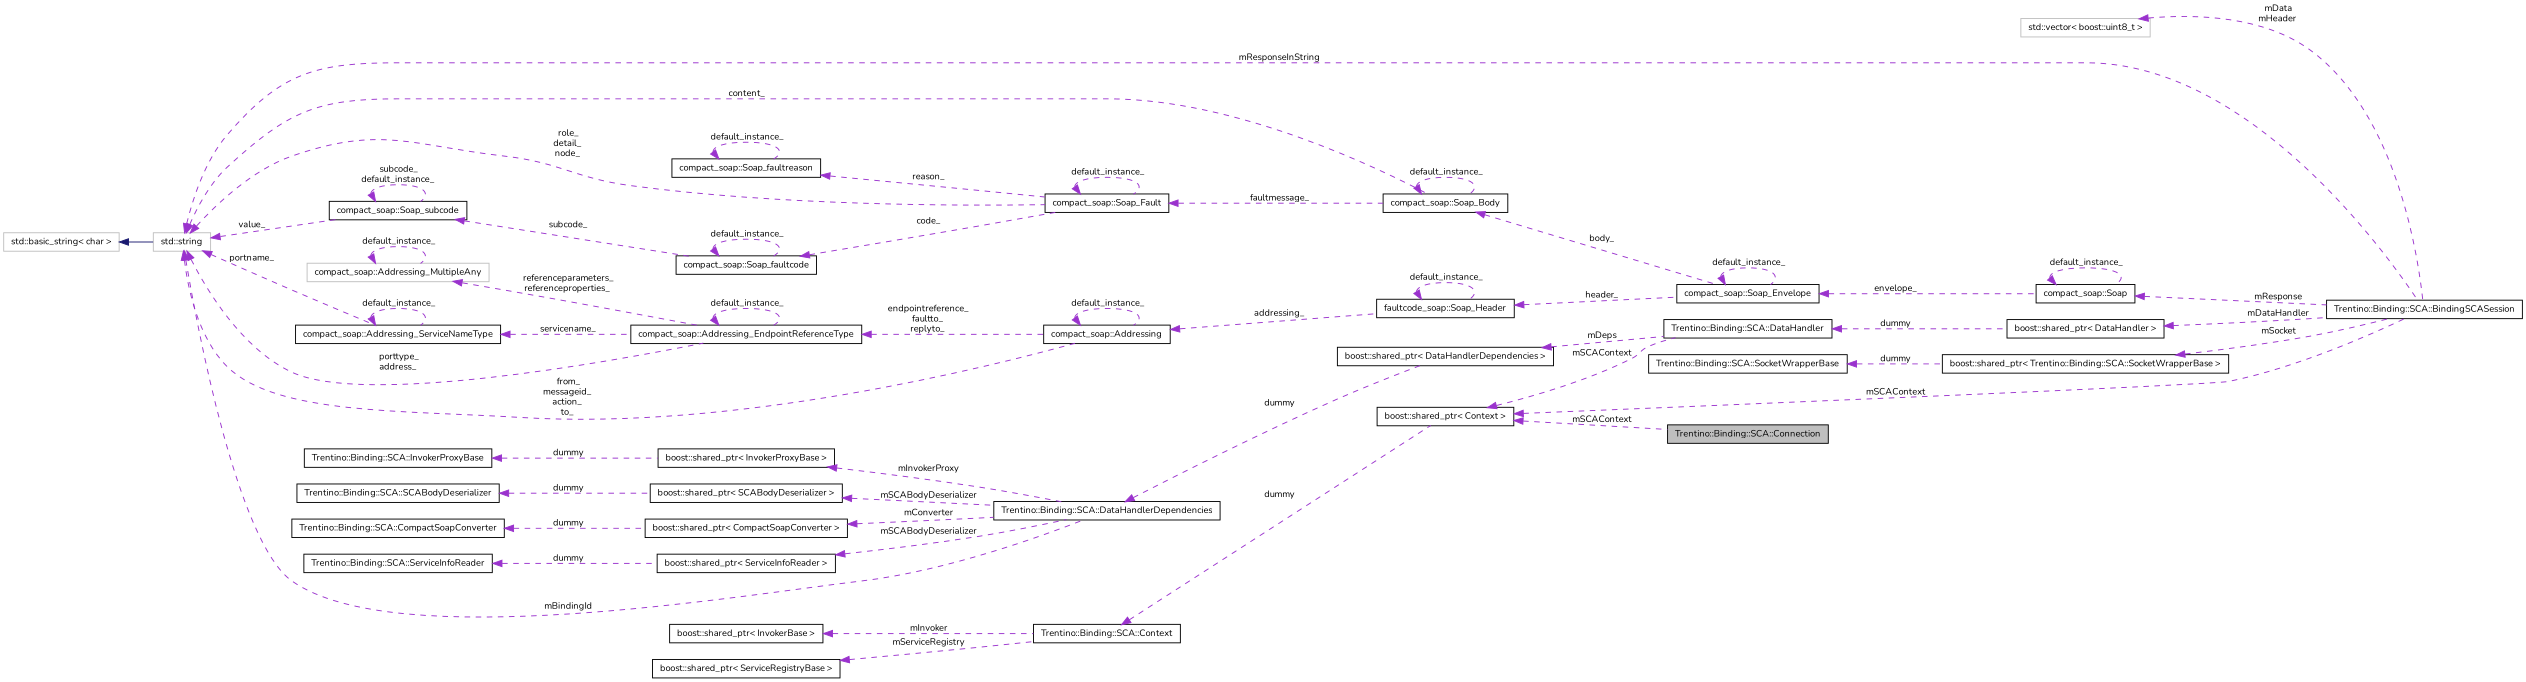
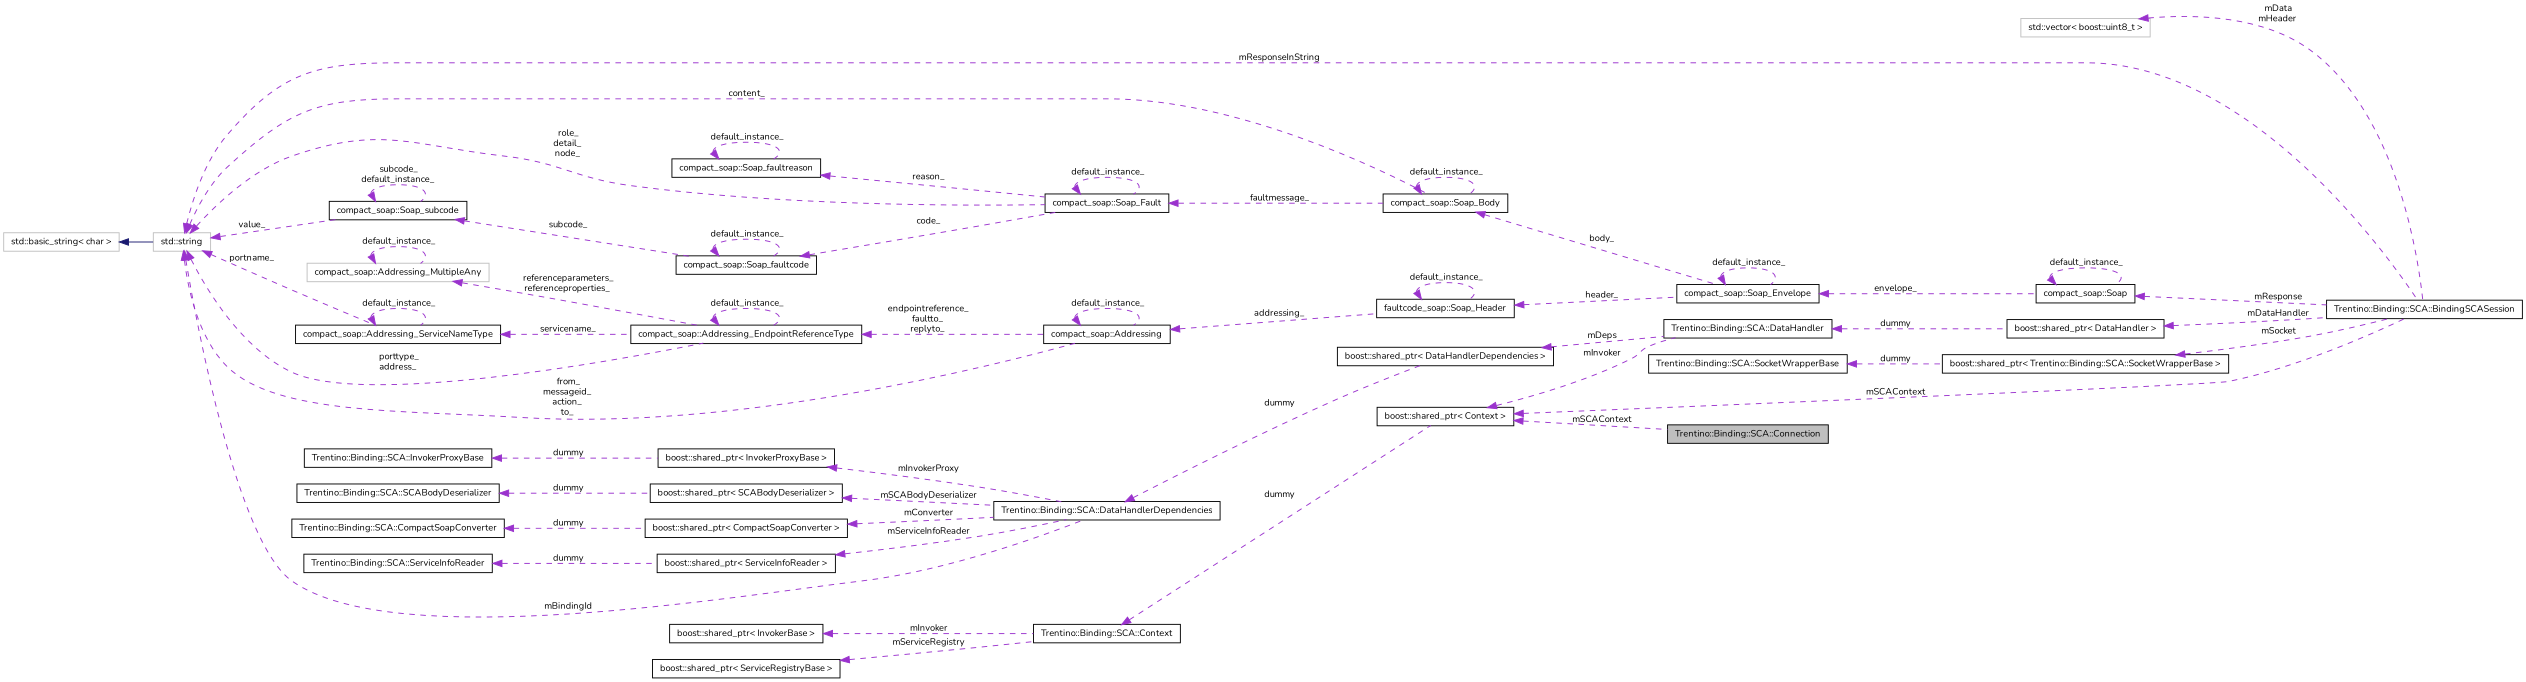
(1601, 353) -> (1601, 353)
(928, 532) -> (928, 532)
